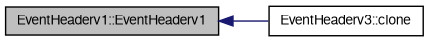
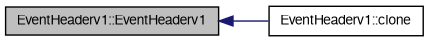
(346, 21) -> (346, 21)
